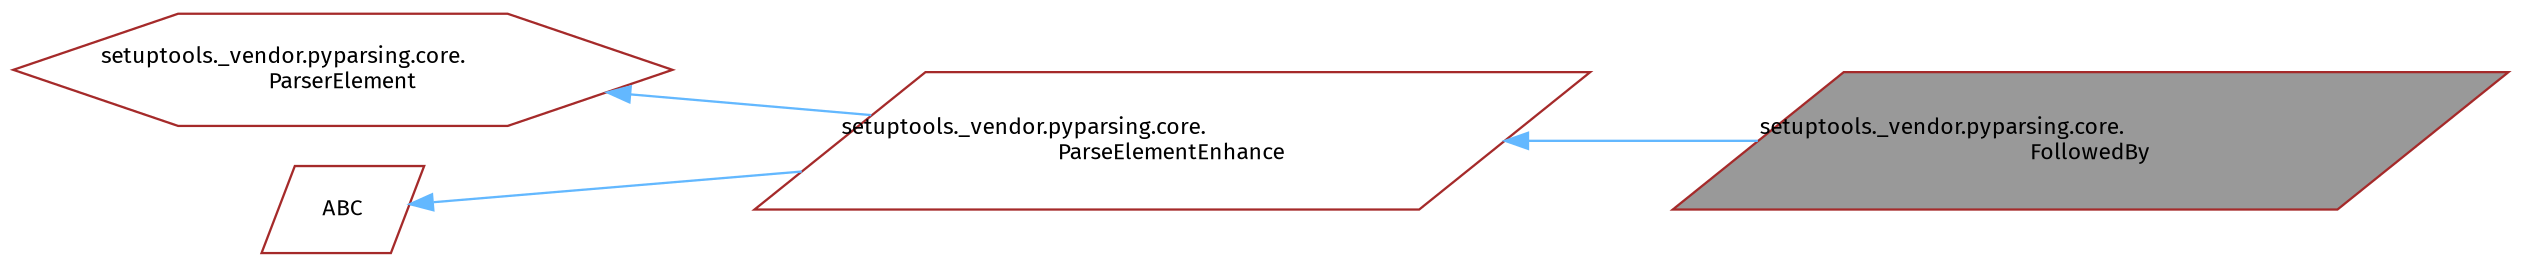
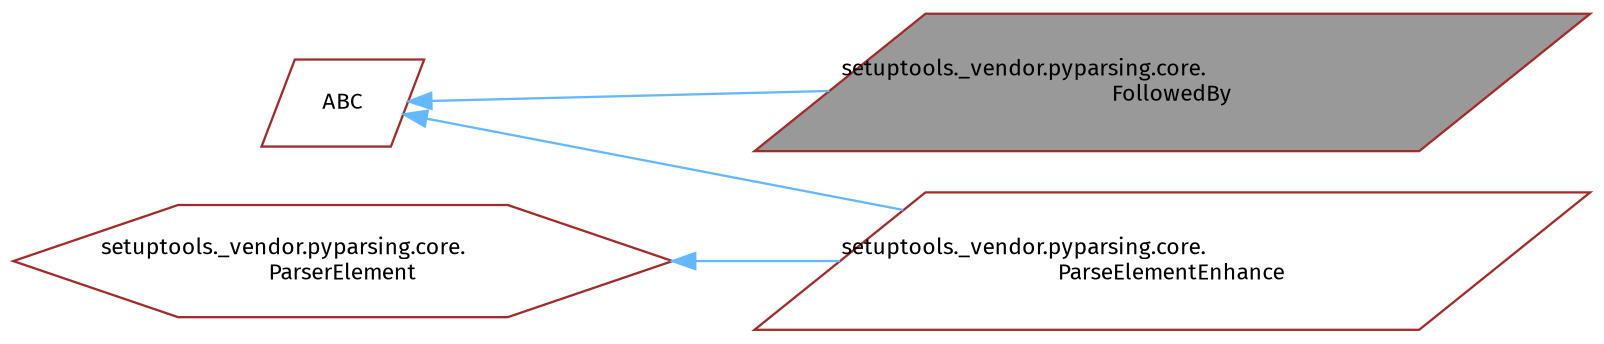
(1643, 141) -> (631, 96)
